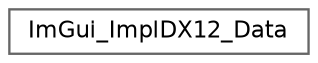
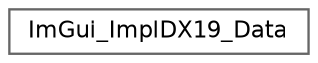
(159, 32) -> (159, 32)
